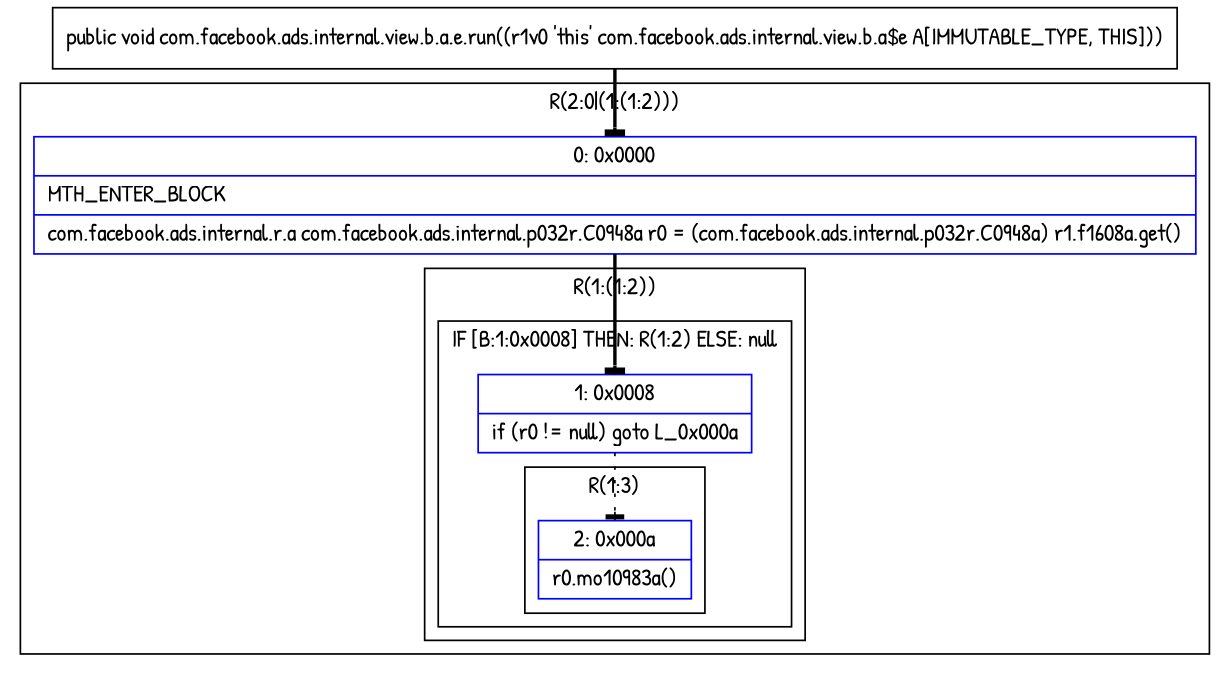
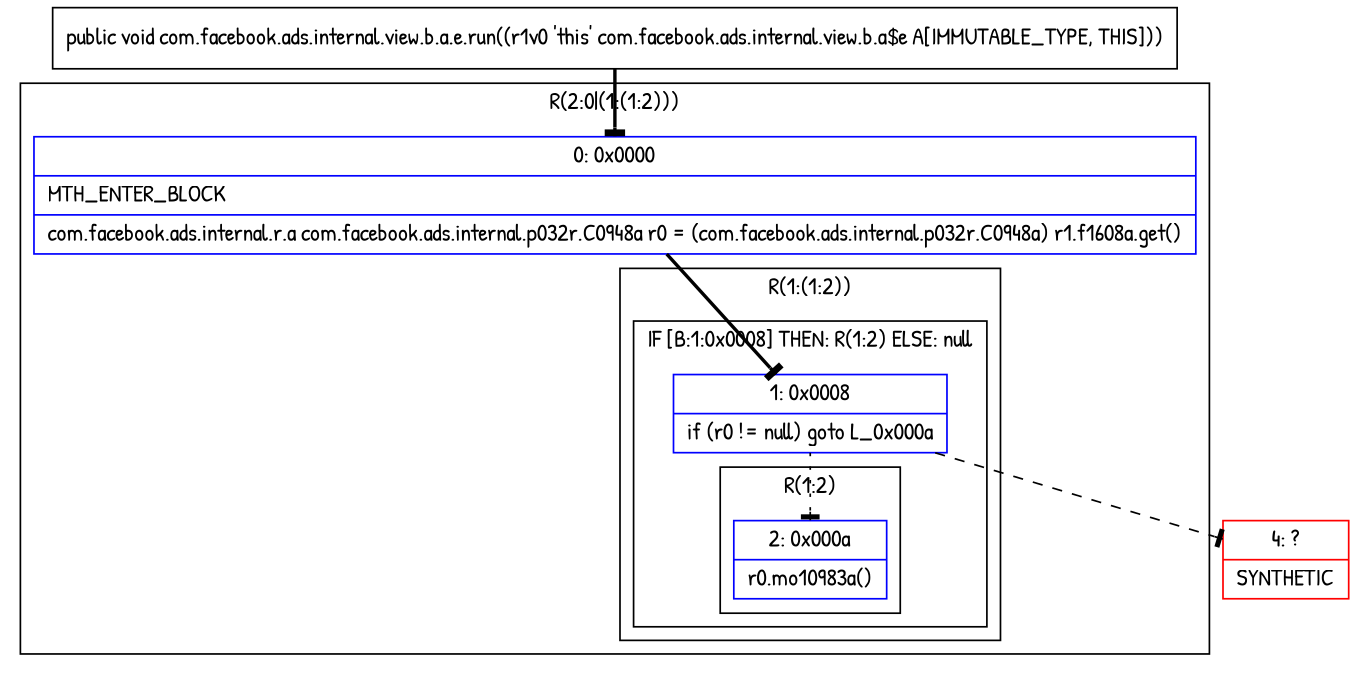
(615, 487) -> (810, 487)
none -> (1286, 560)
